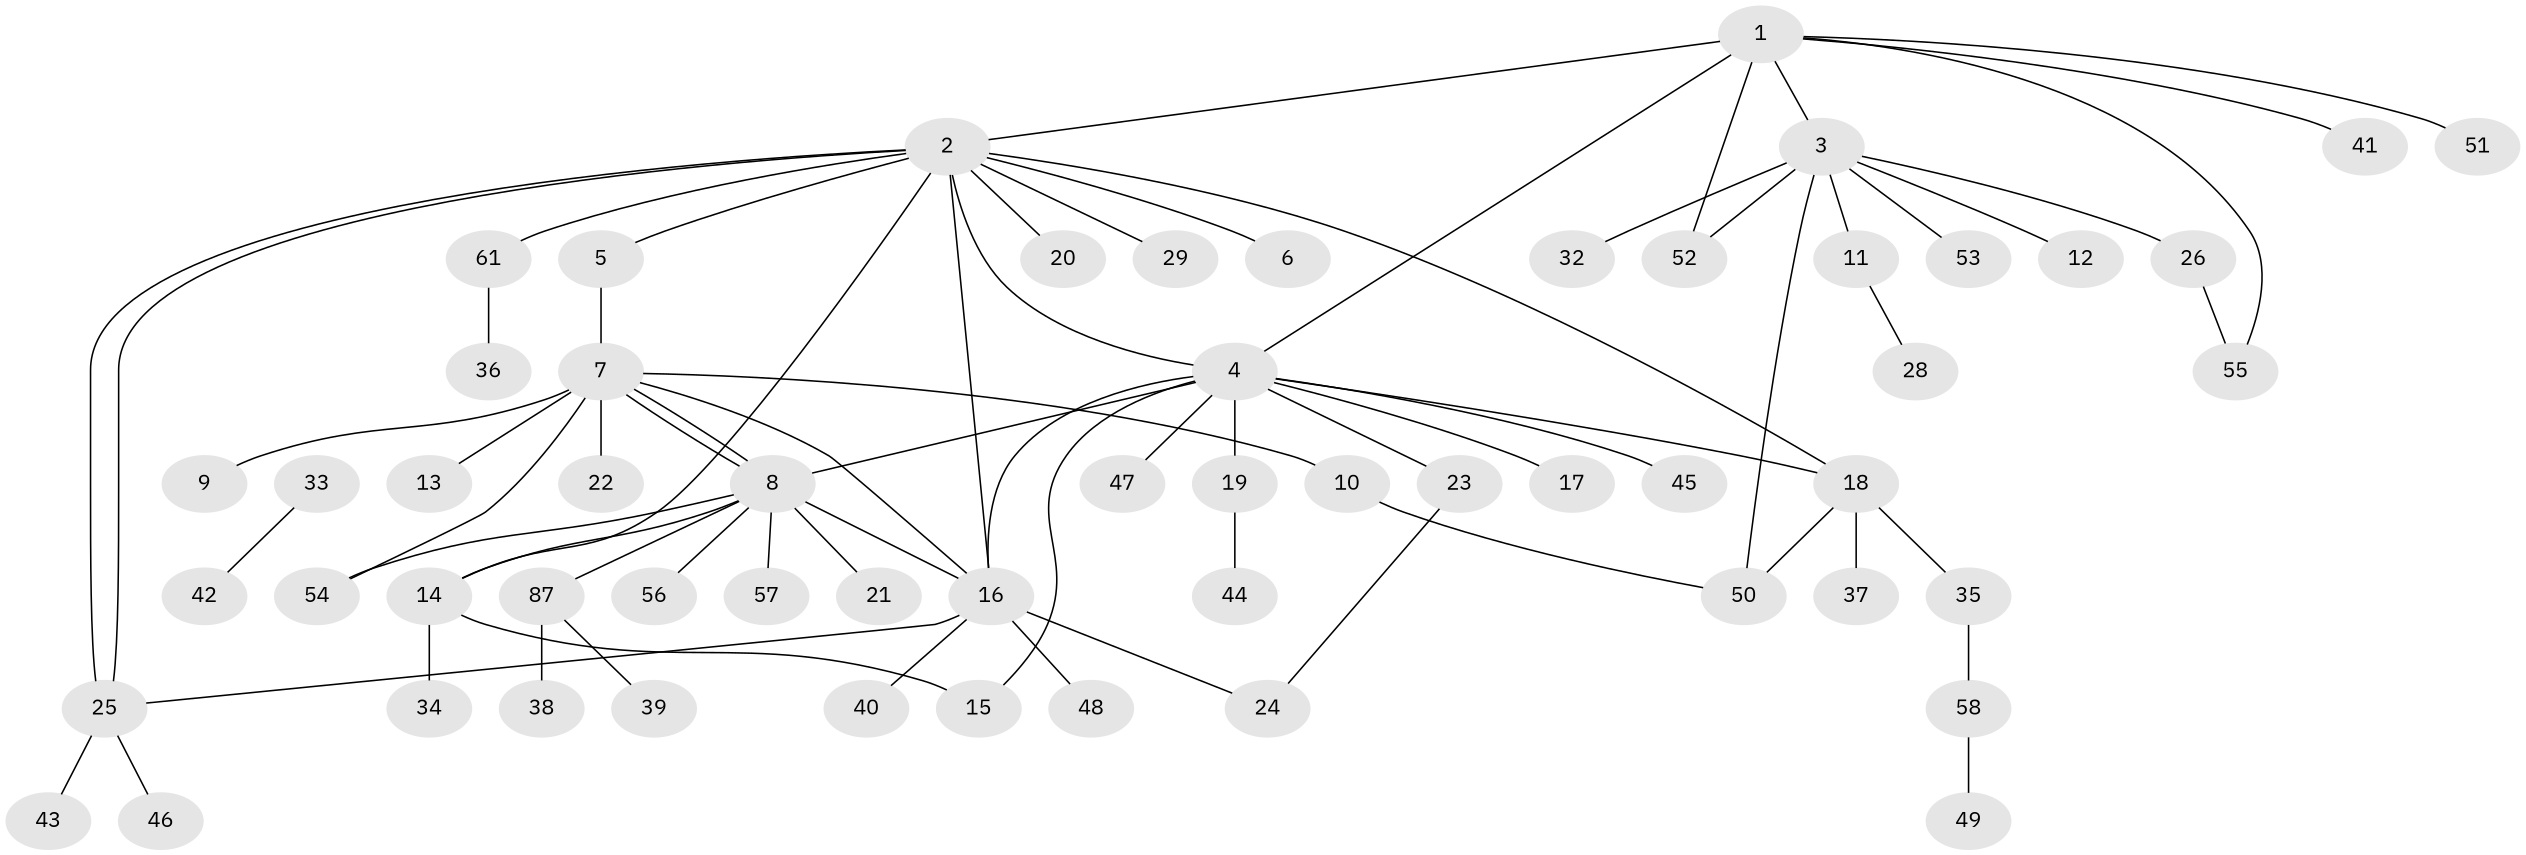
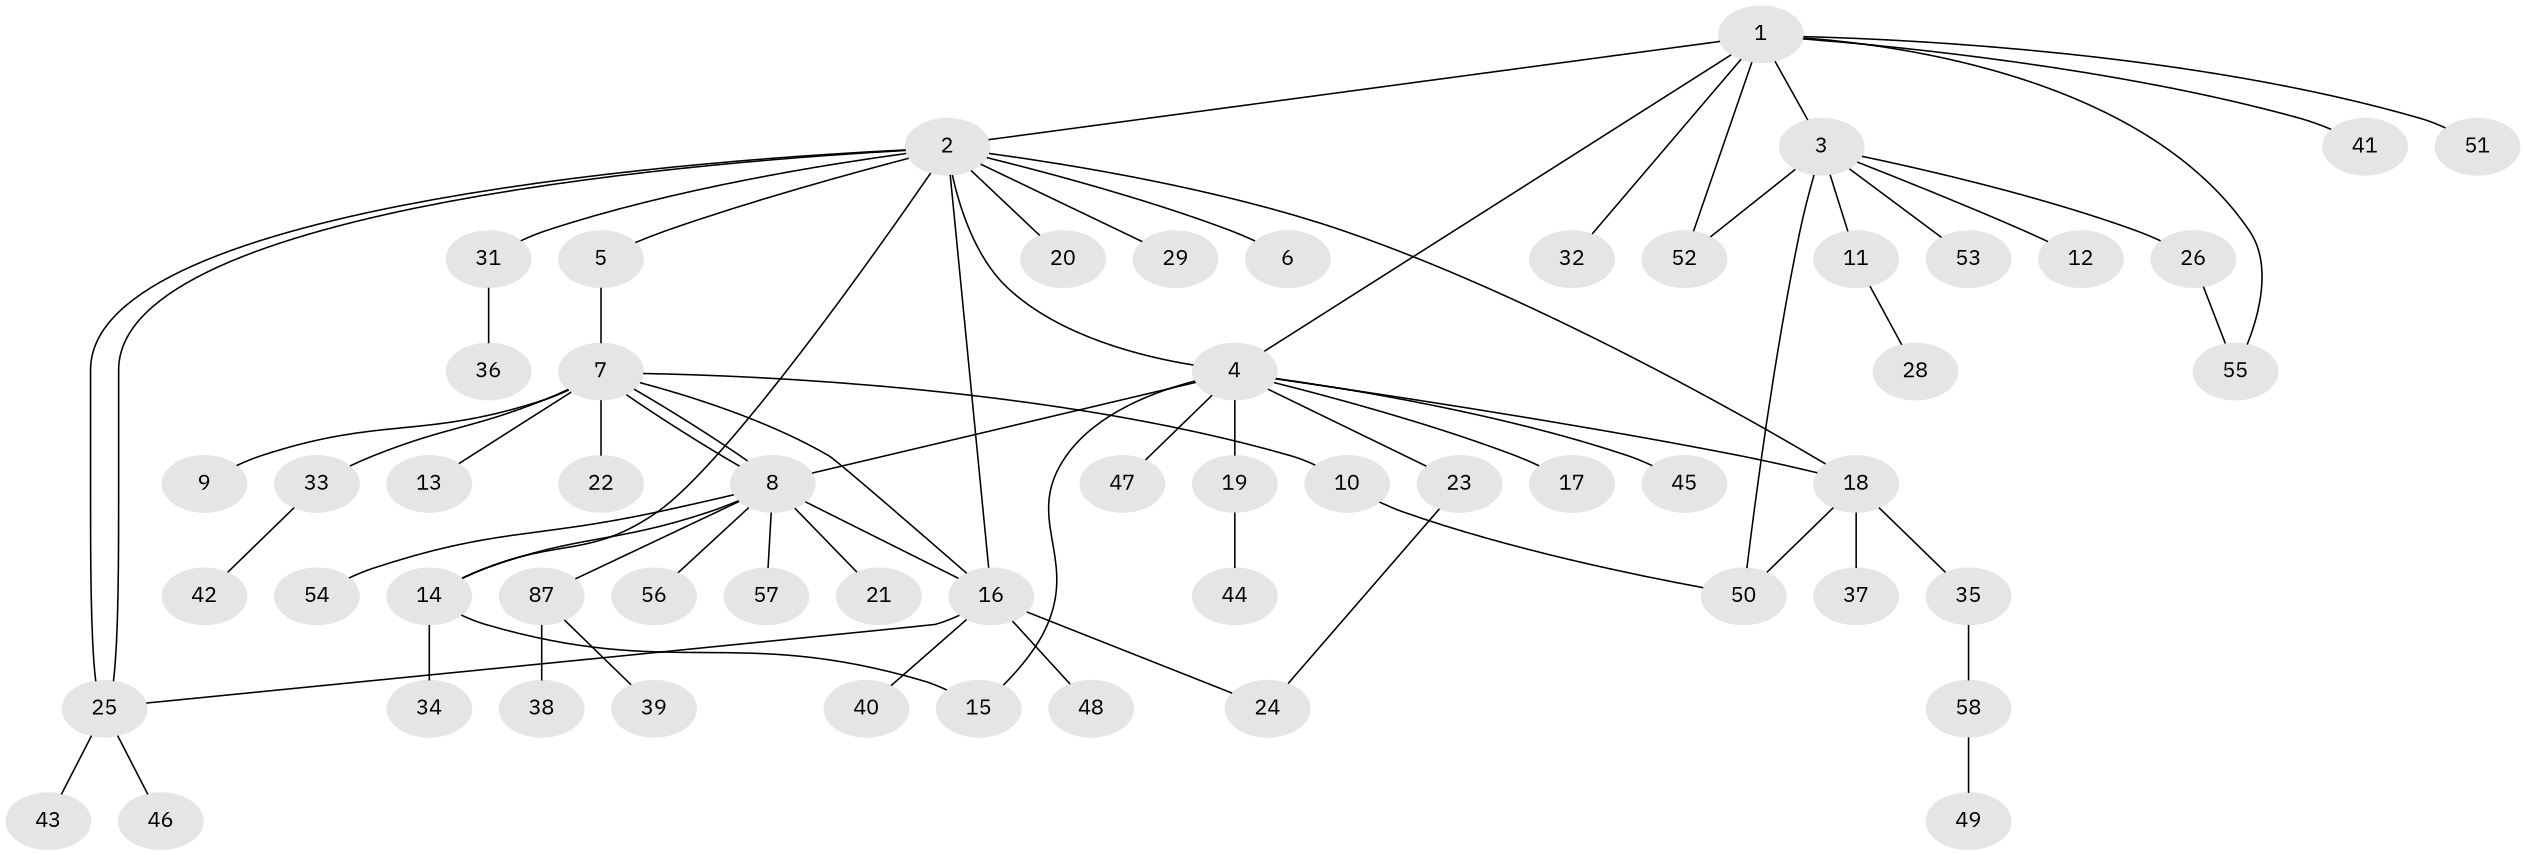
(1691, 203) -> (1667, 147)
(489, 259) -> (489, 259)
(1045, 428) -> none
(486, 512) -> (437, 434)
